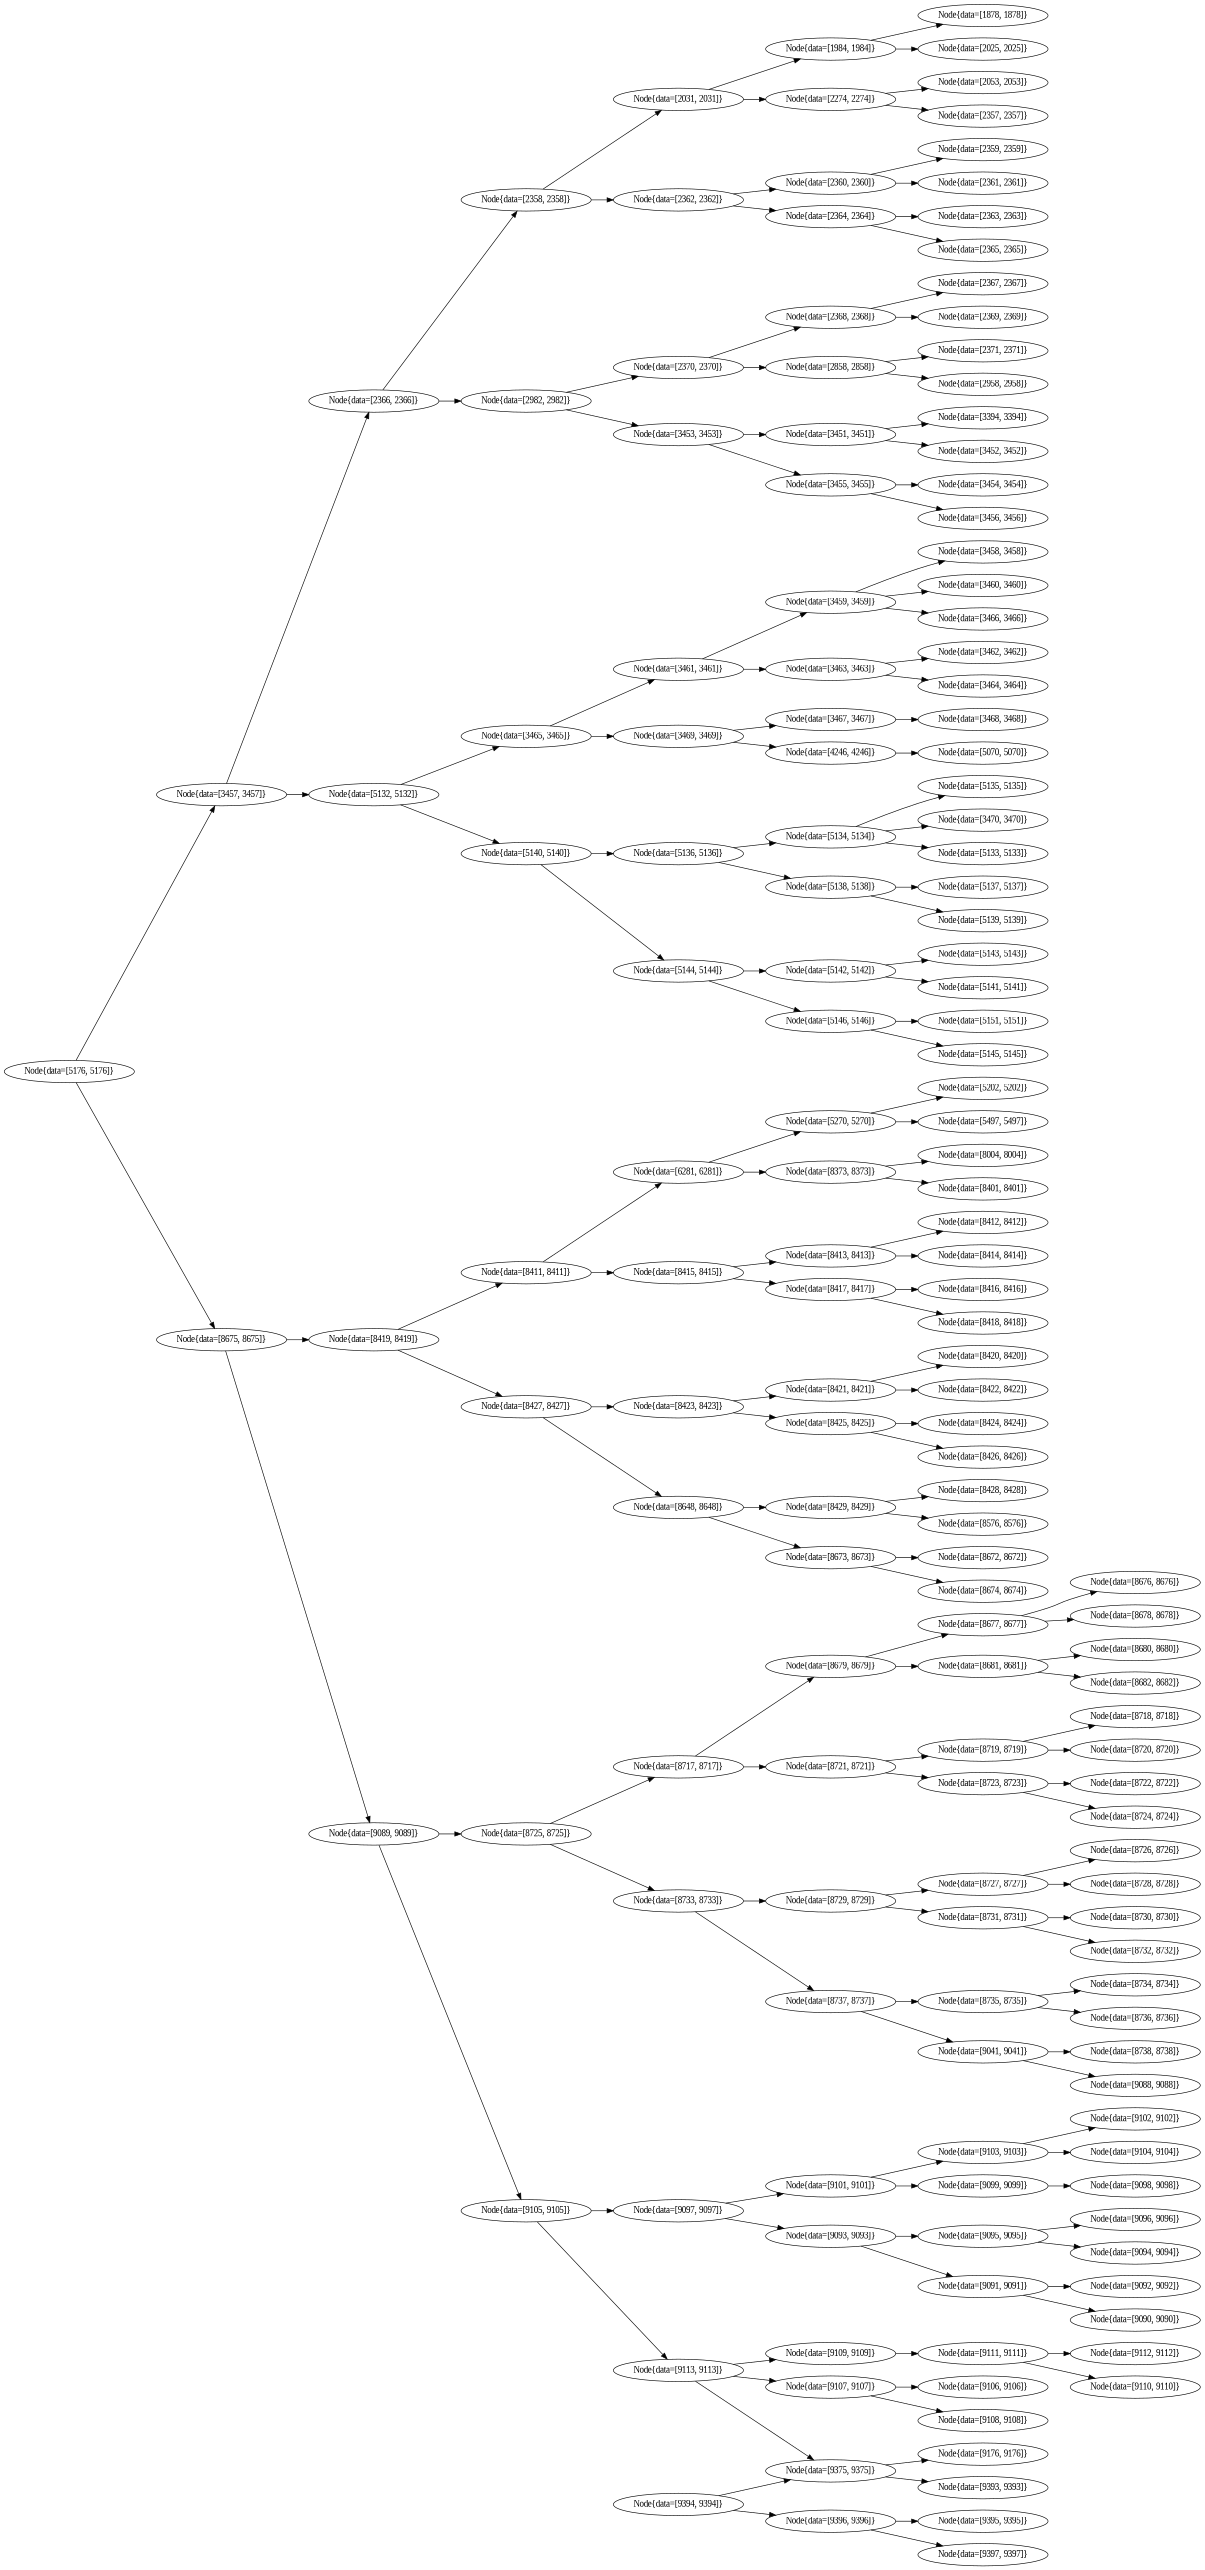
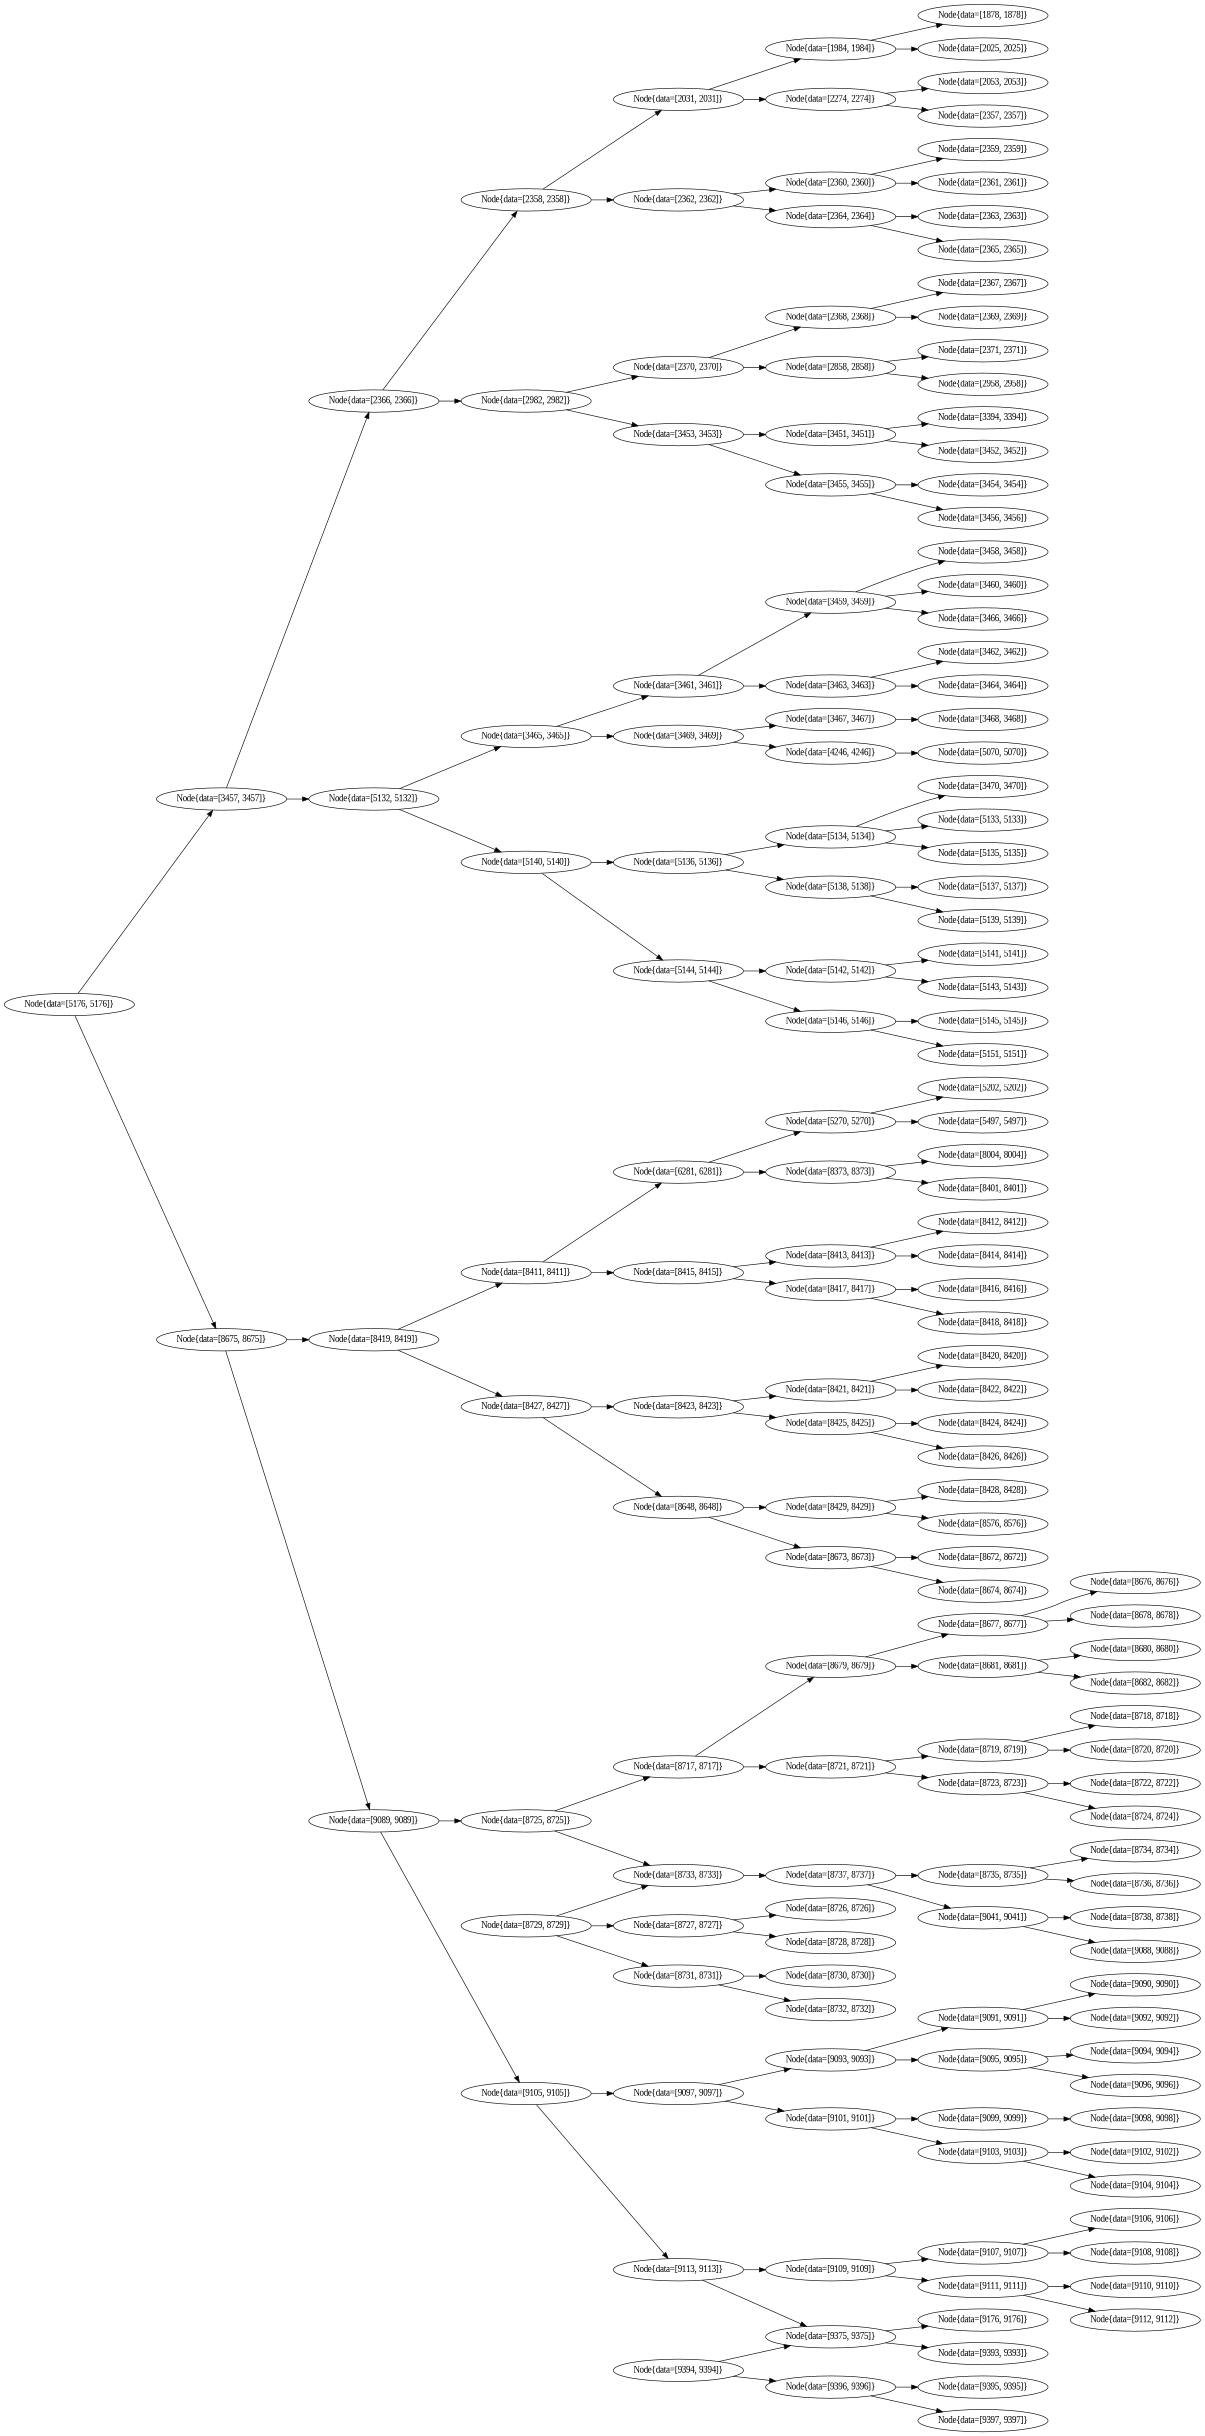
(751, 1901) -> (599, 1902)
(751, 2378) -> (904, 2262)
